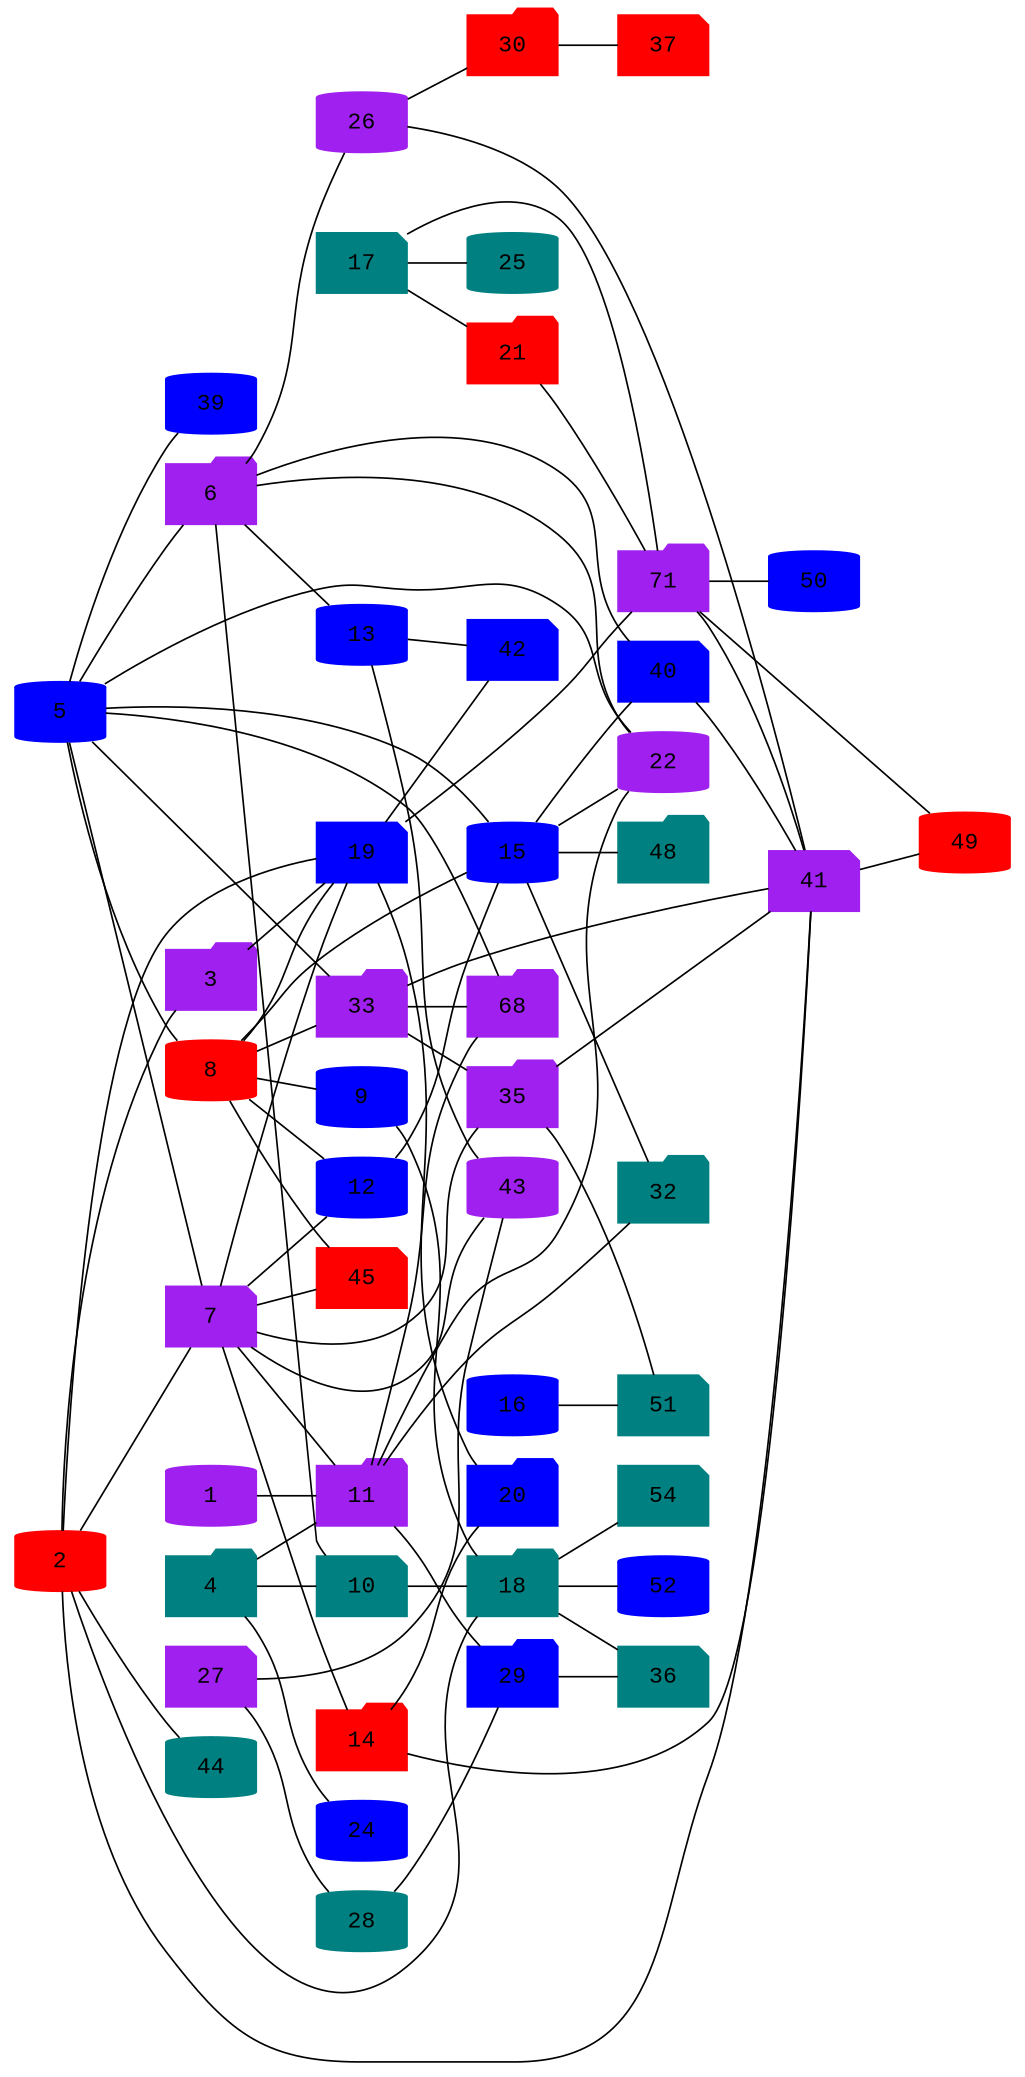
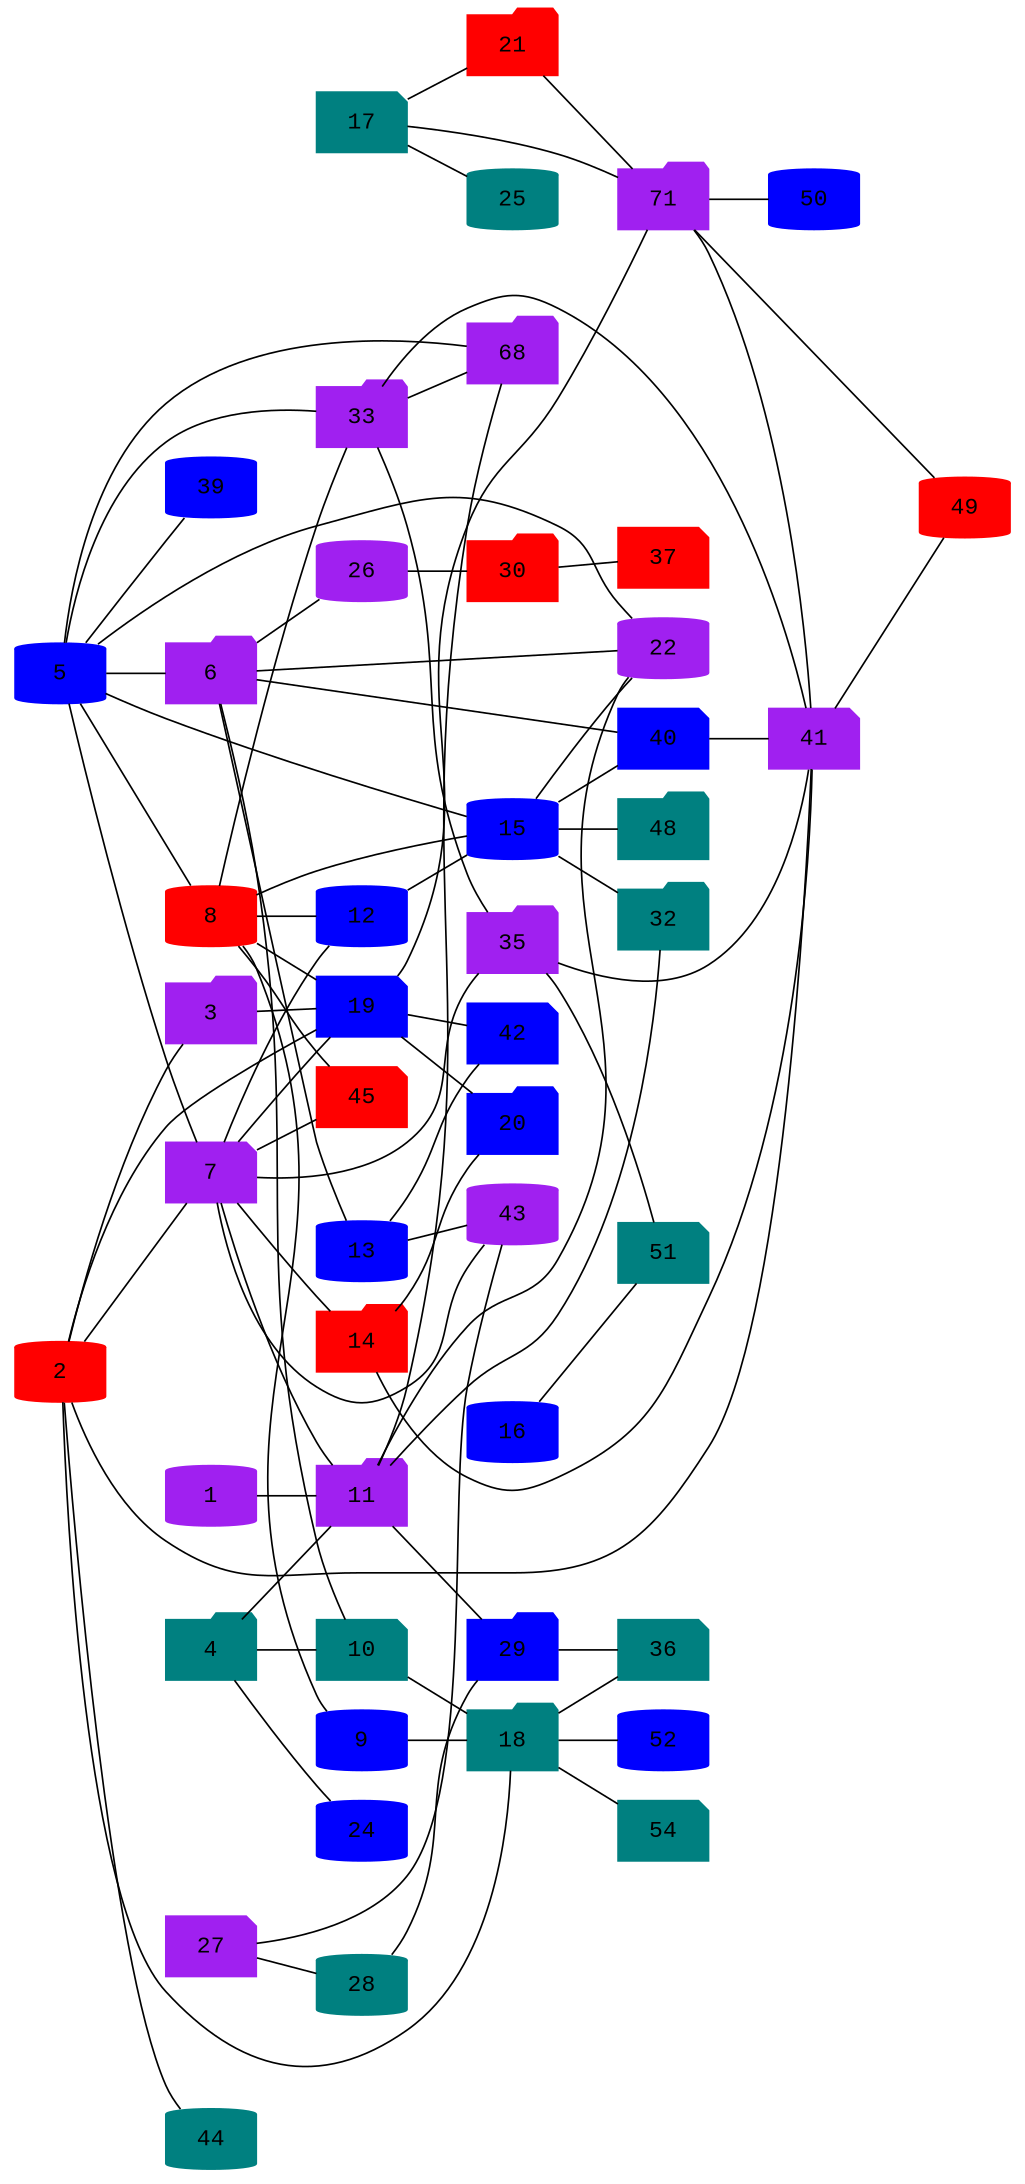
(682, 430) -> none
